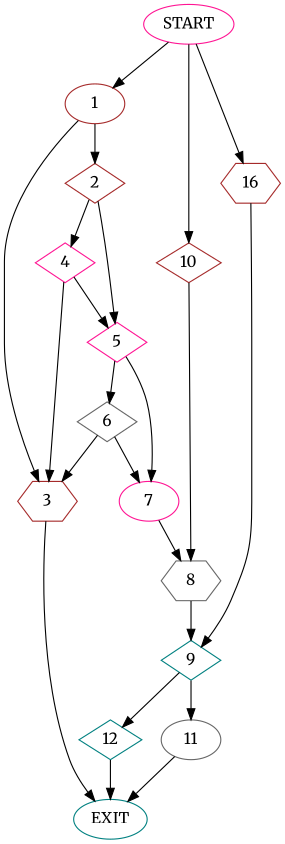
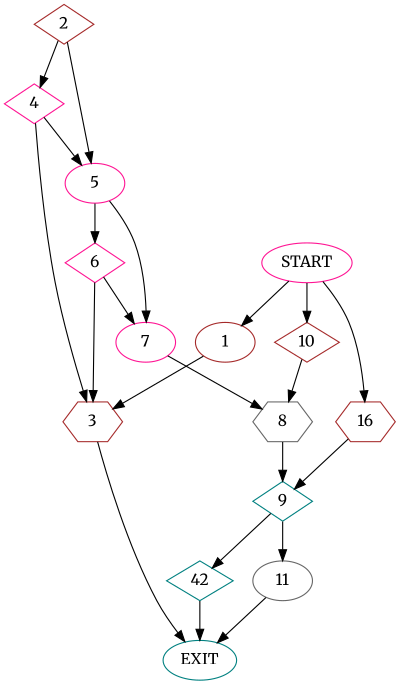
(95, 138) -> none
(117, 342) -> (95, 183)
(107, 422) -> (95, 263)
(110, 740) -> (200, 581)
